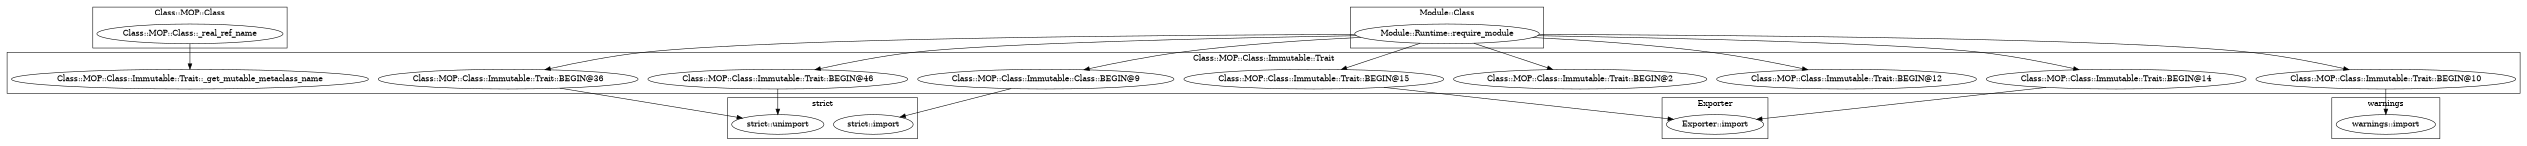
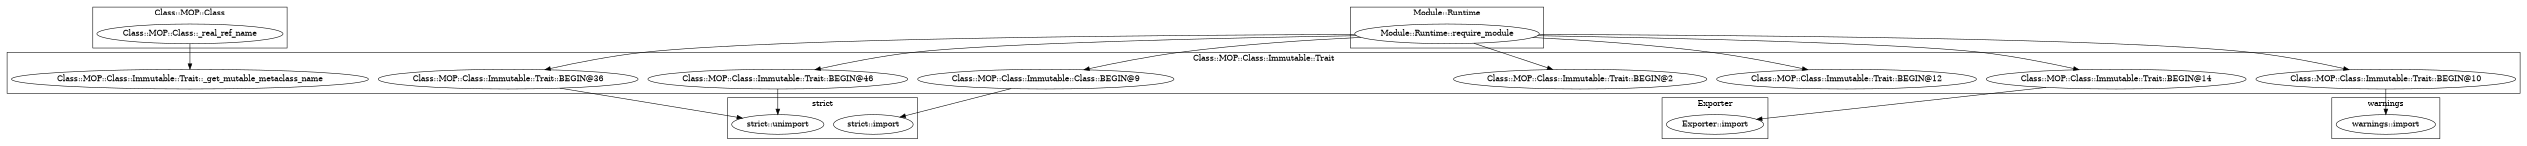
(1447, 13) -> (1447, 13)
(1314, 79) -> none
